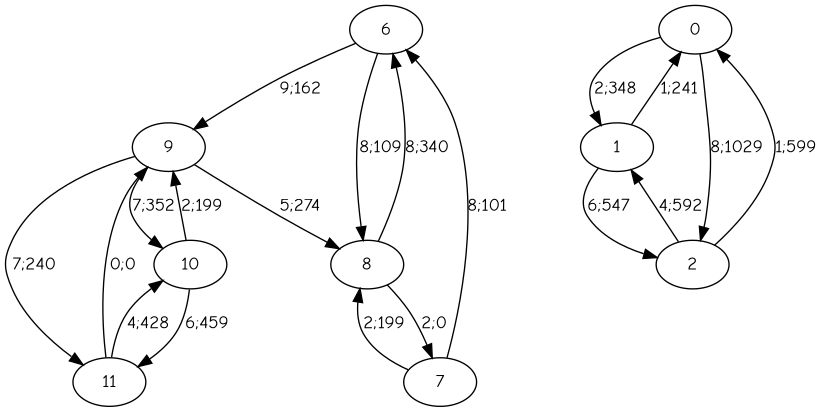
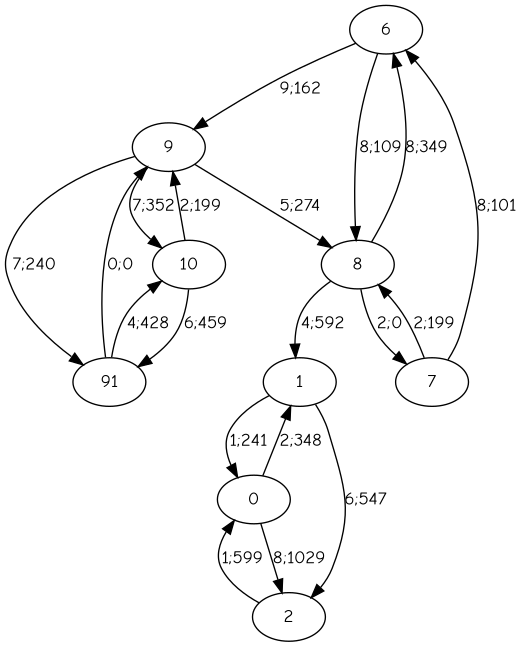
(427, 147) -> (427, 147)
(659, 212) -> (304, 308)
(109, 382) -> (109, 382)
